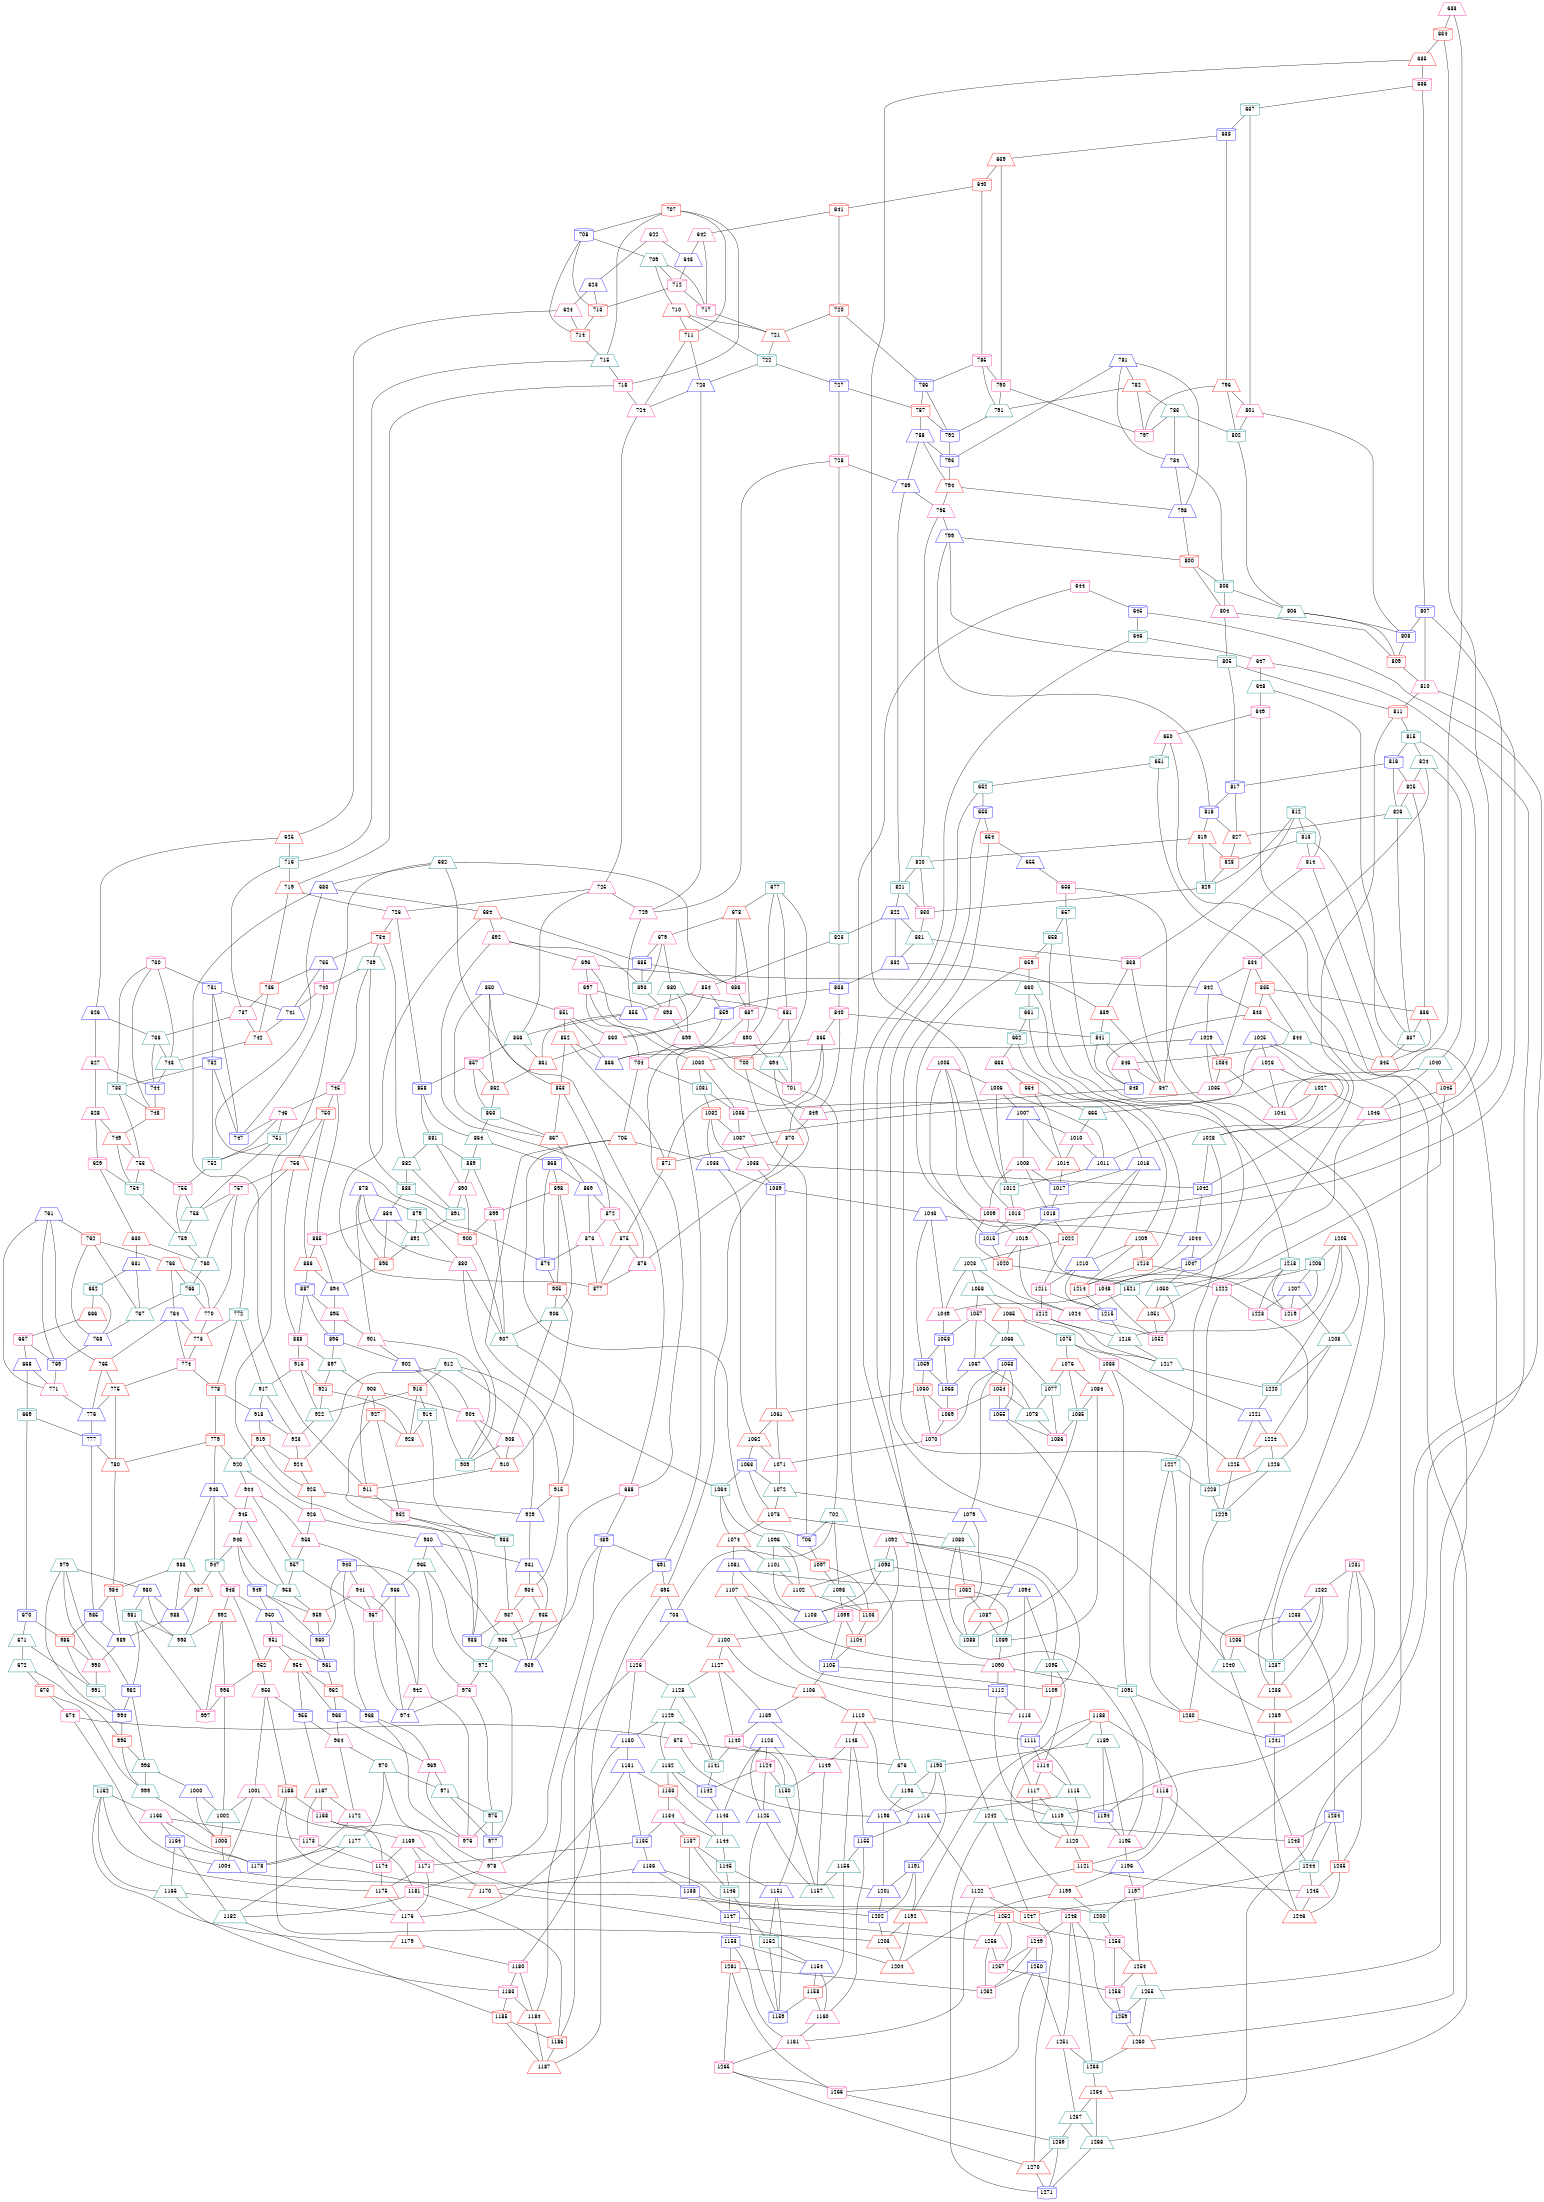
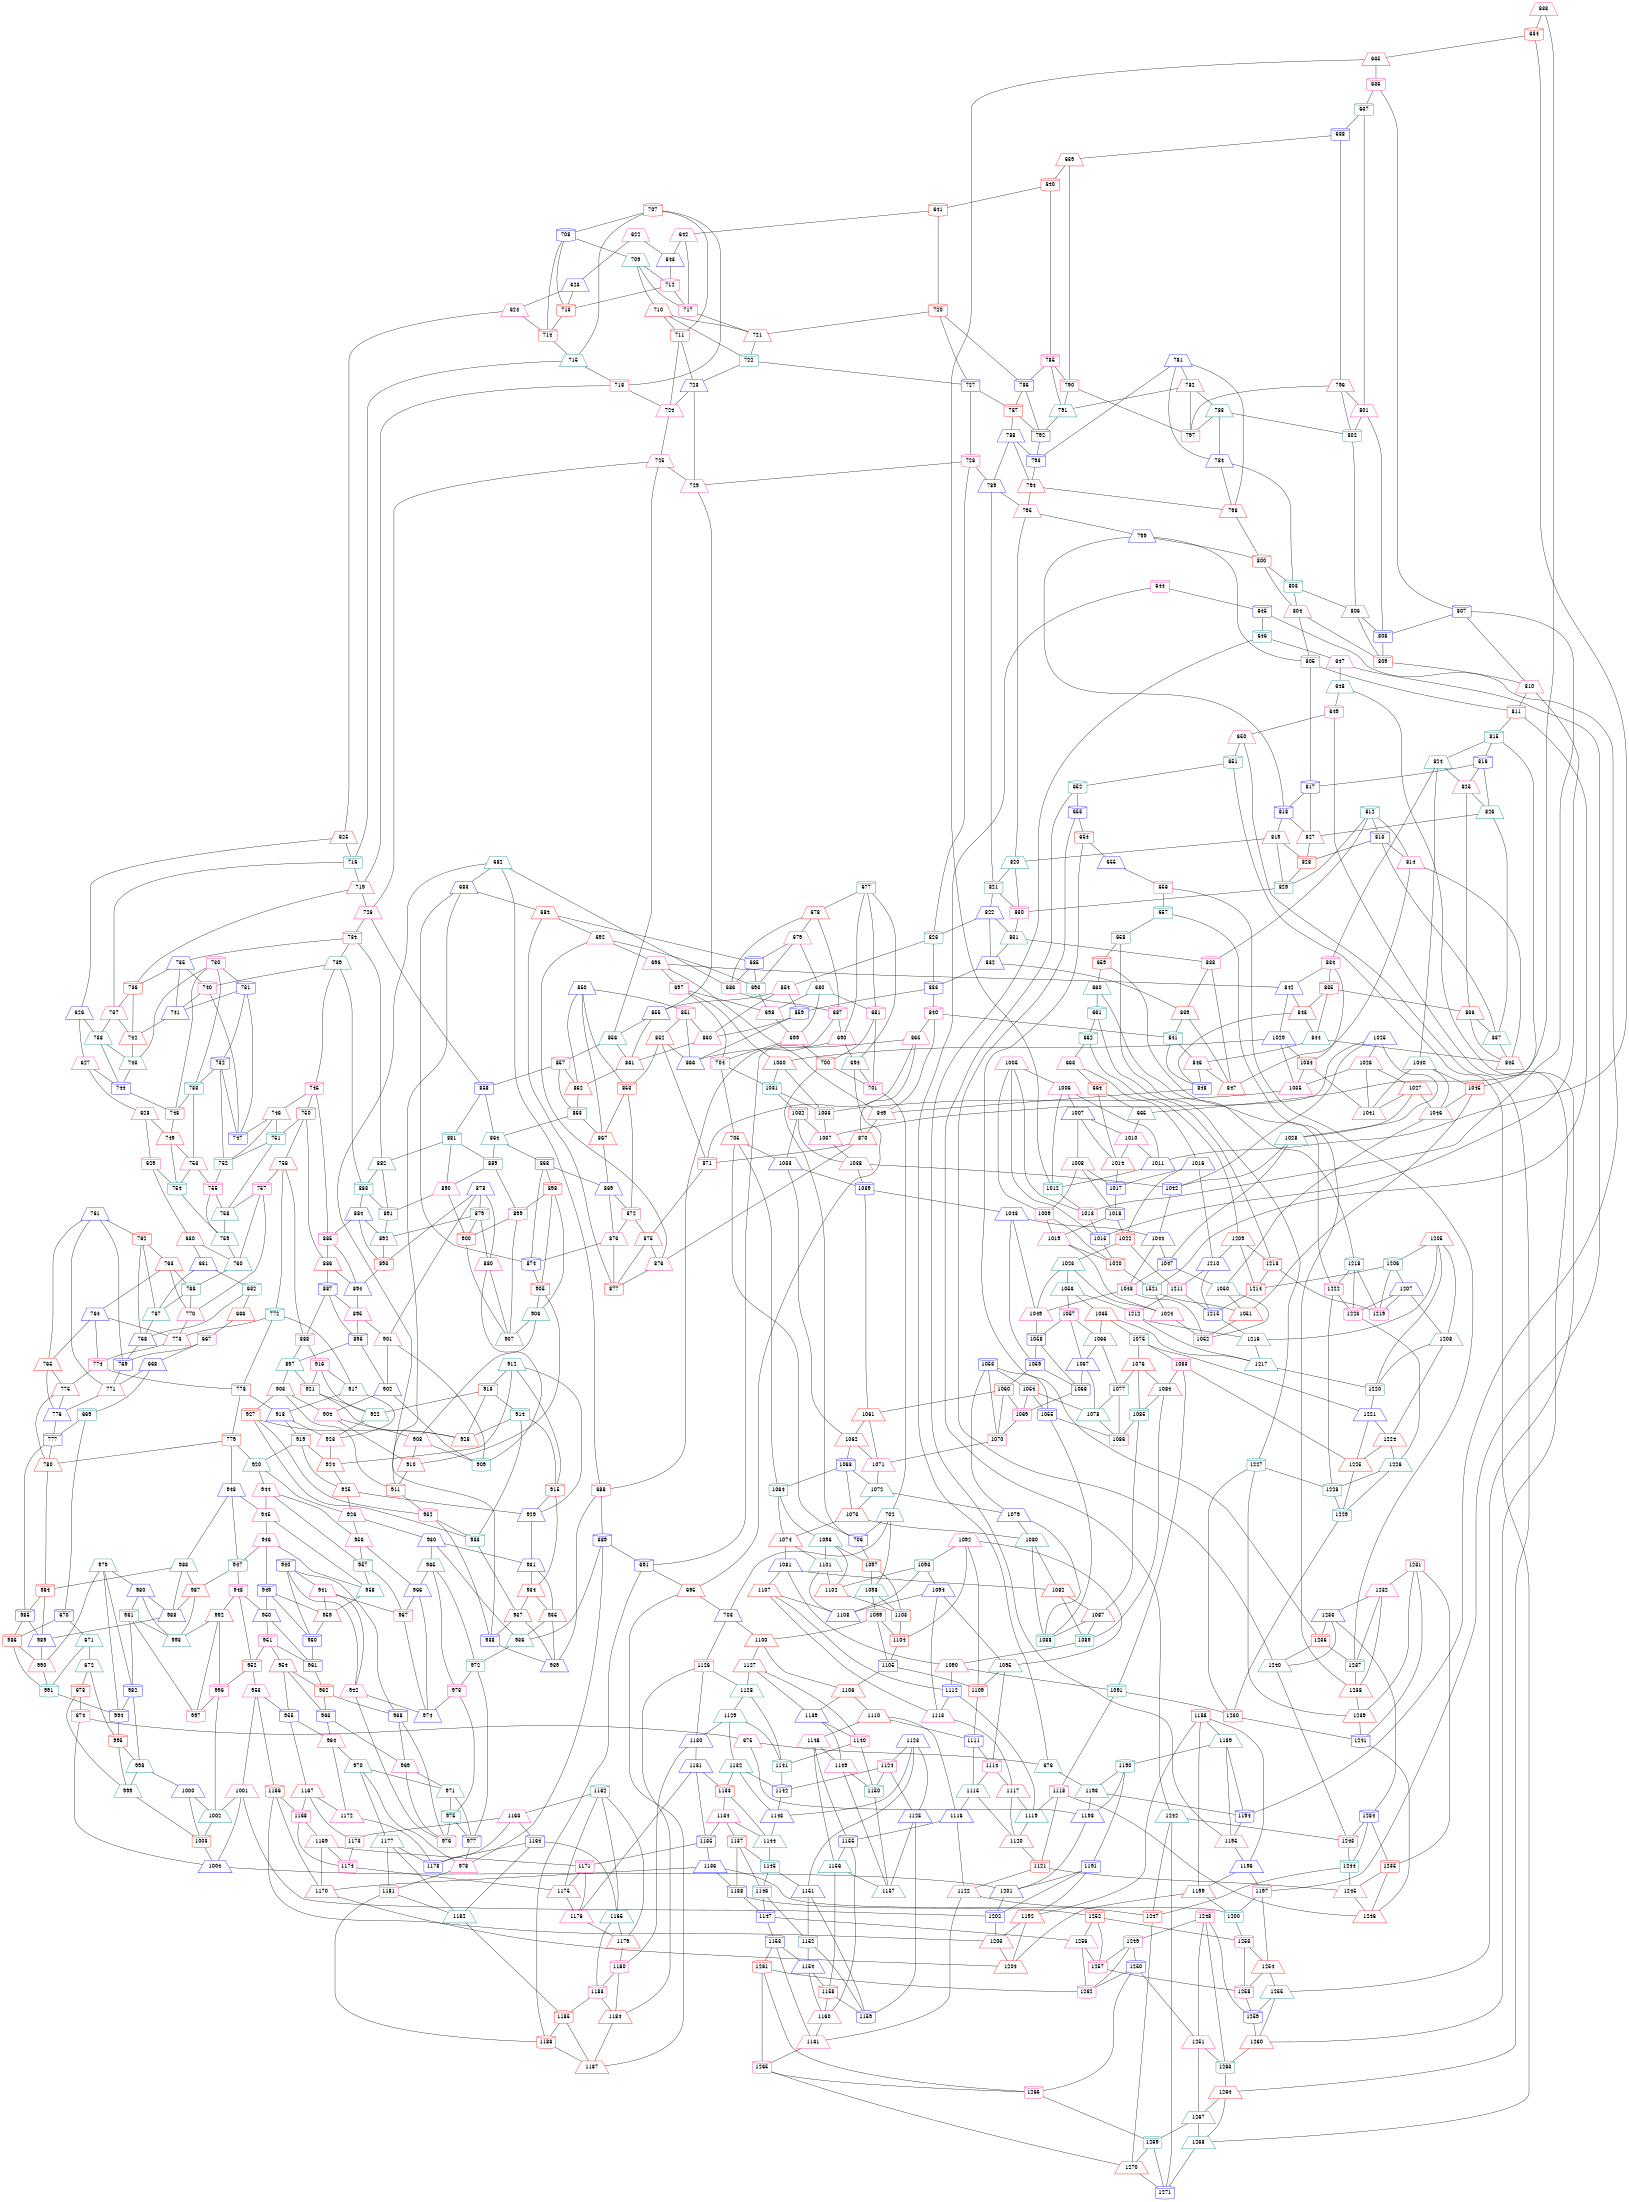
(1182, 511) -> (1233, 511)
(1306, 837) -> (1380, 837)
(572, 1403) -> (552, 1447)
(604, 1540) -> (602, 1540)
(965, 1590) -> (1058, 1590)
(290, 1904) -> (620, 1929)
